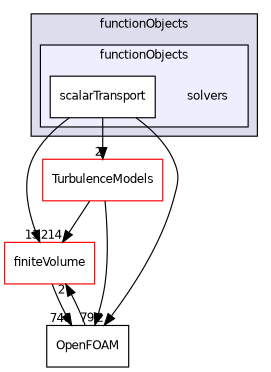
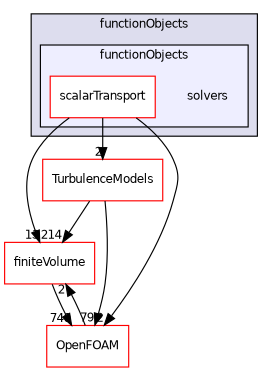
(103, 97) -> (103, 97)
(88, 346) -> (88, 346)
